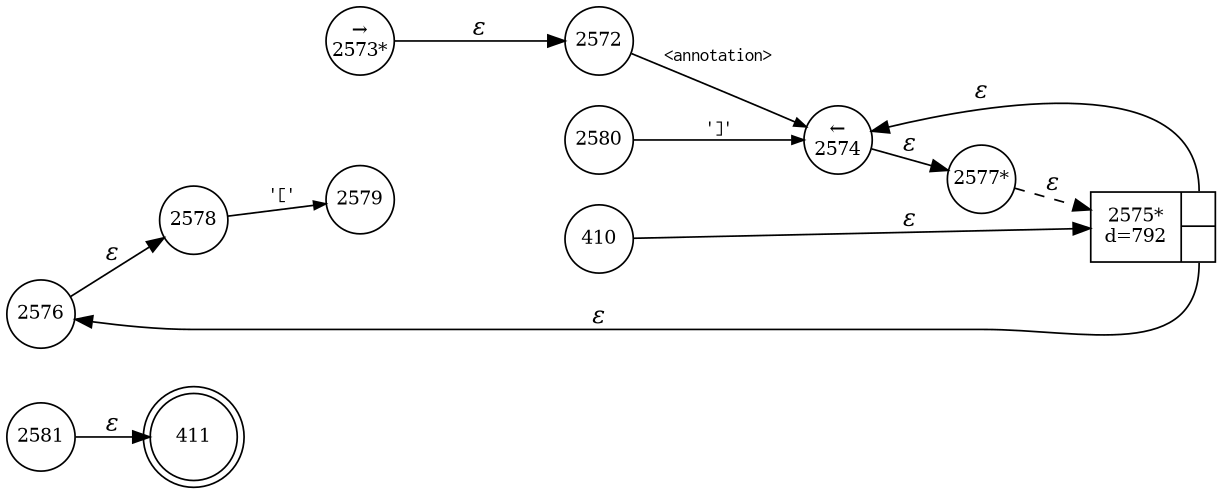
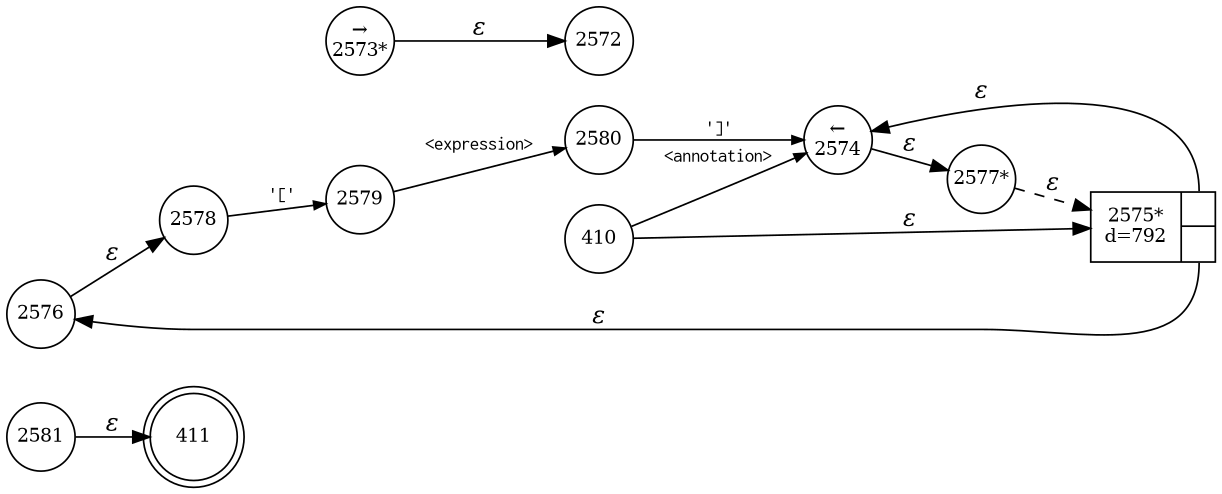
(713, 87) -> (713, 192)
none -> (474, 171)
